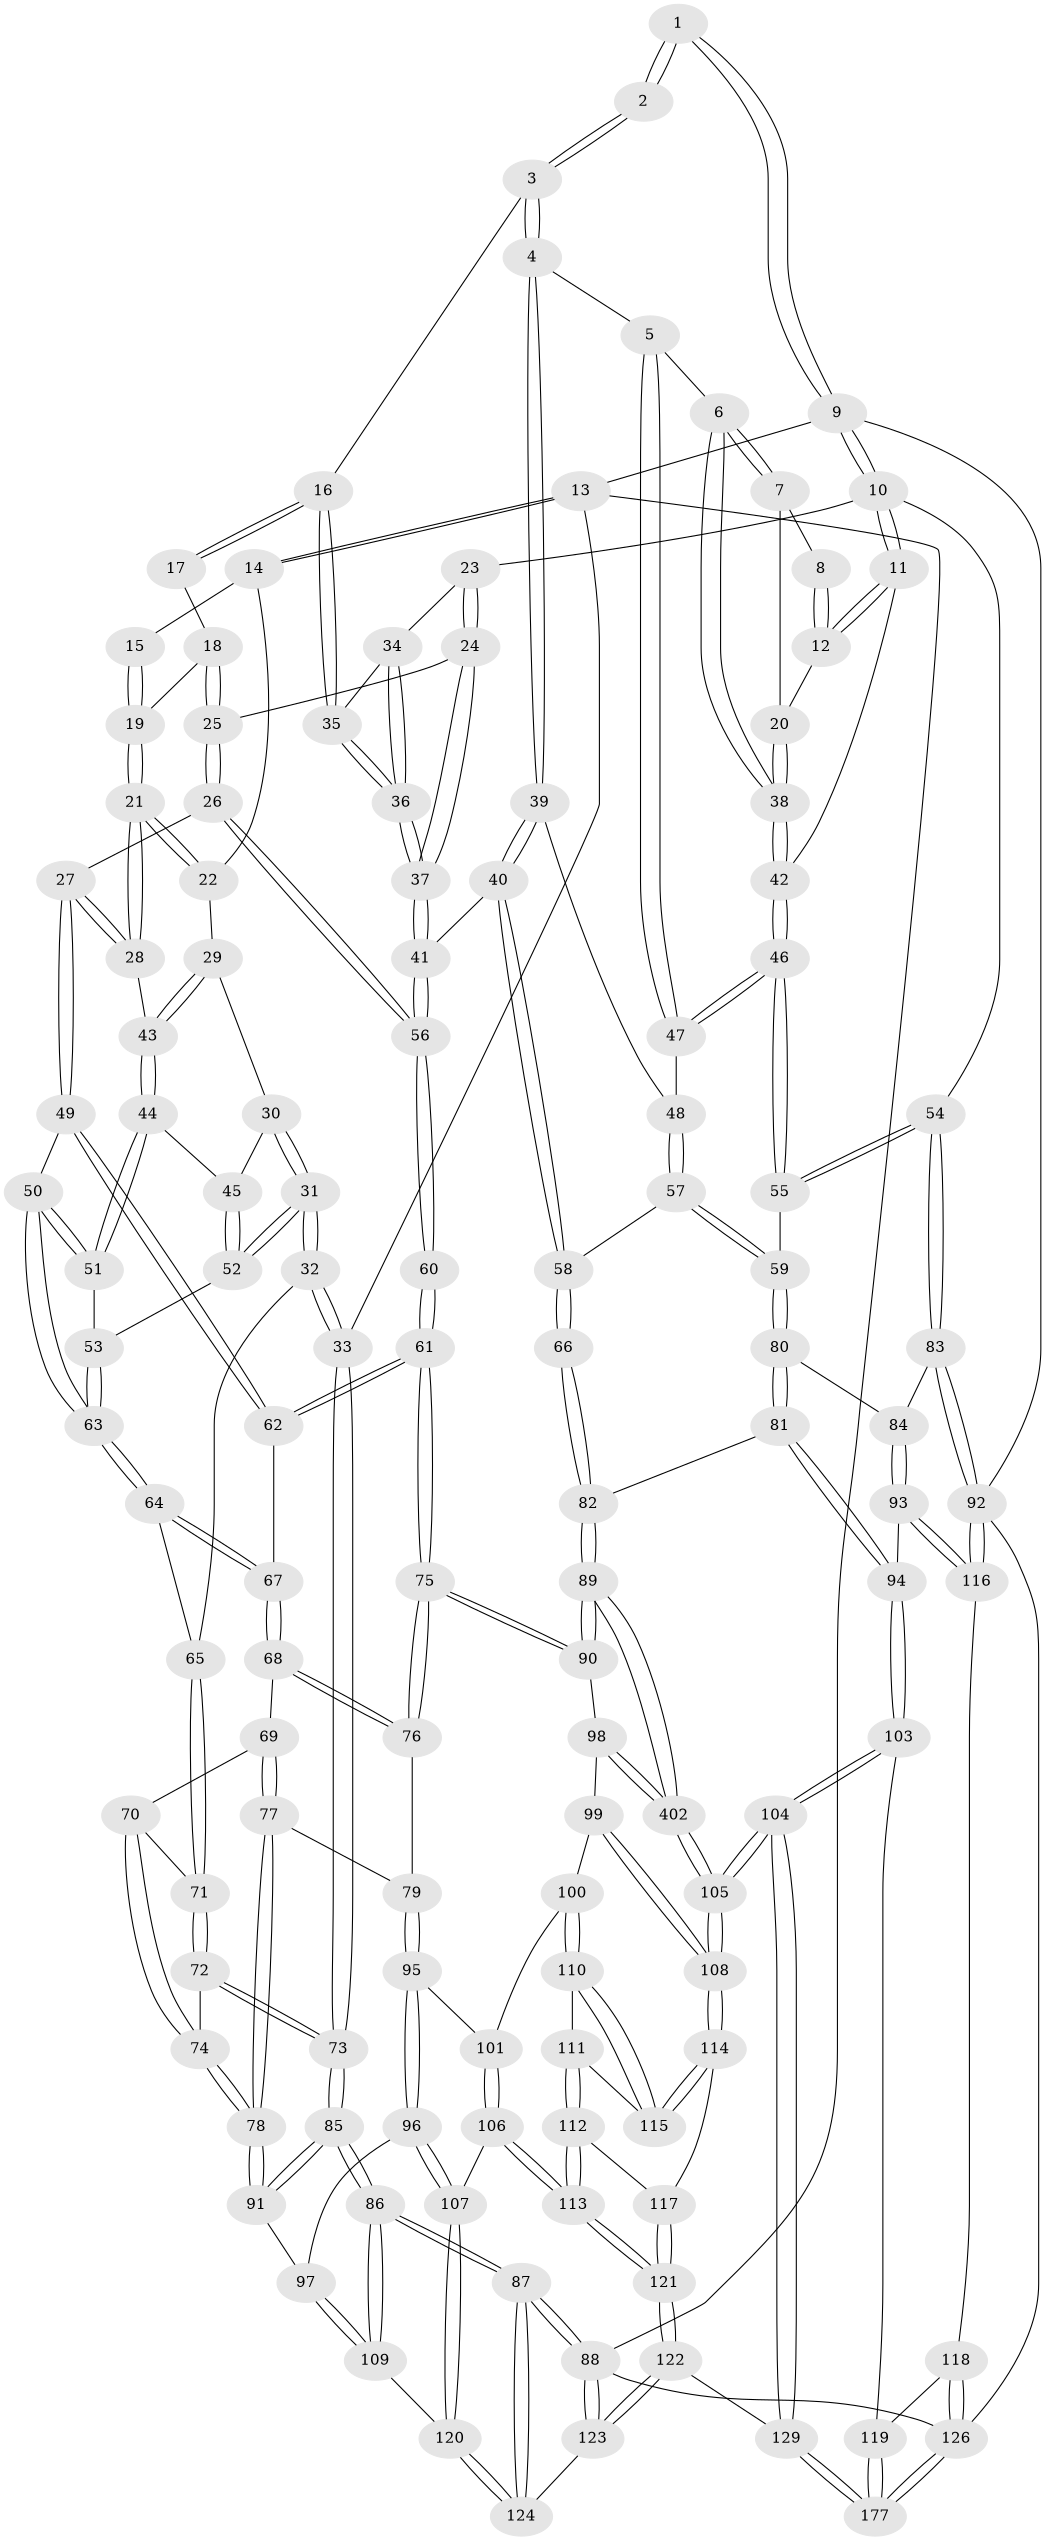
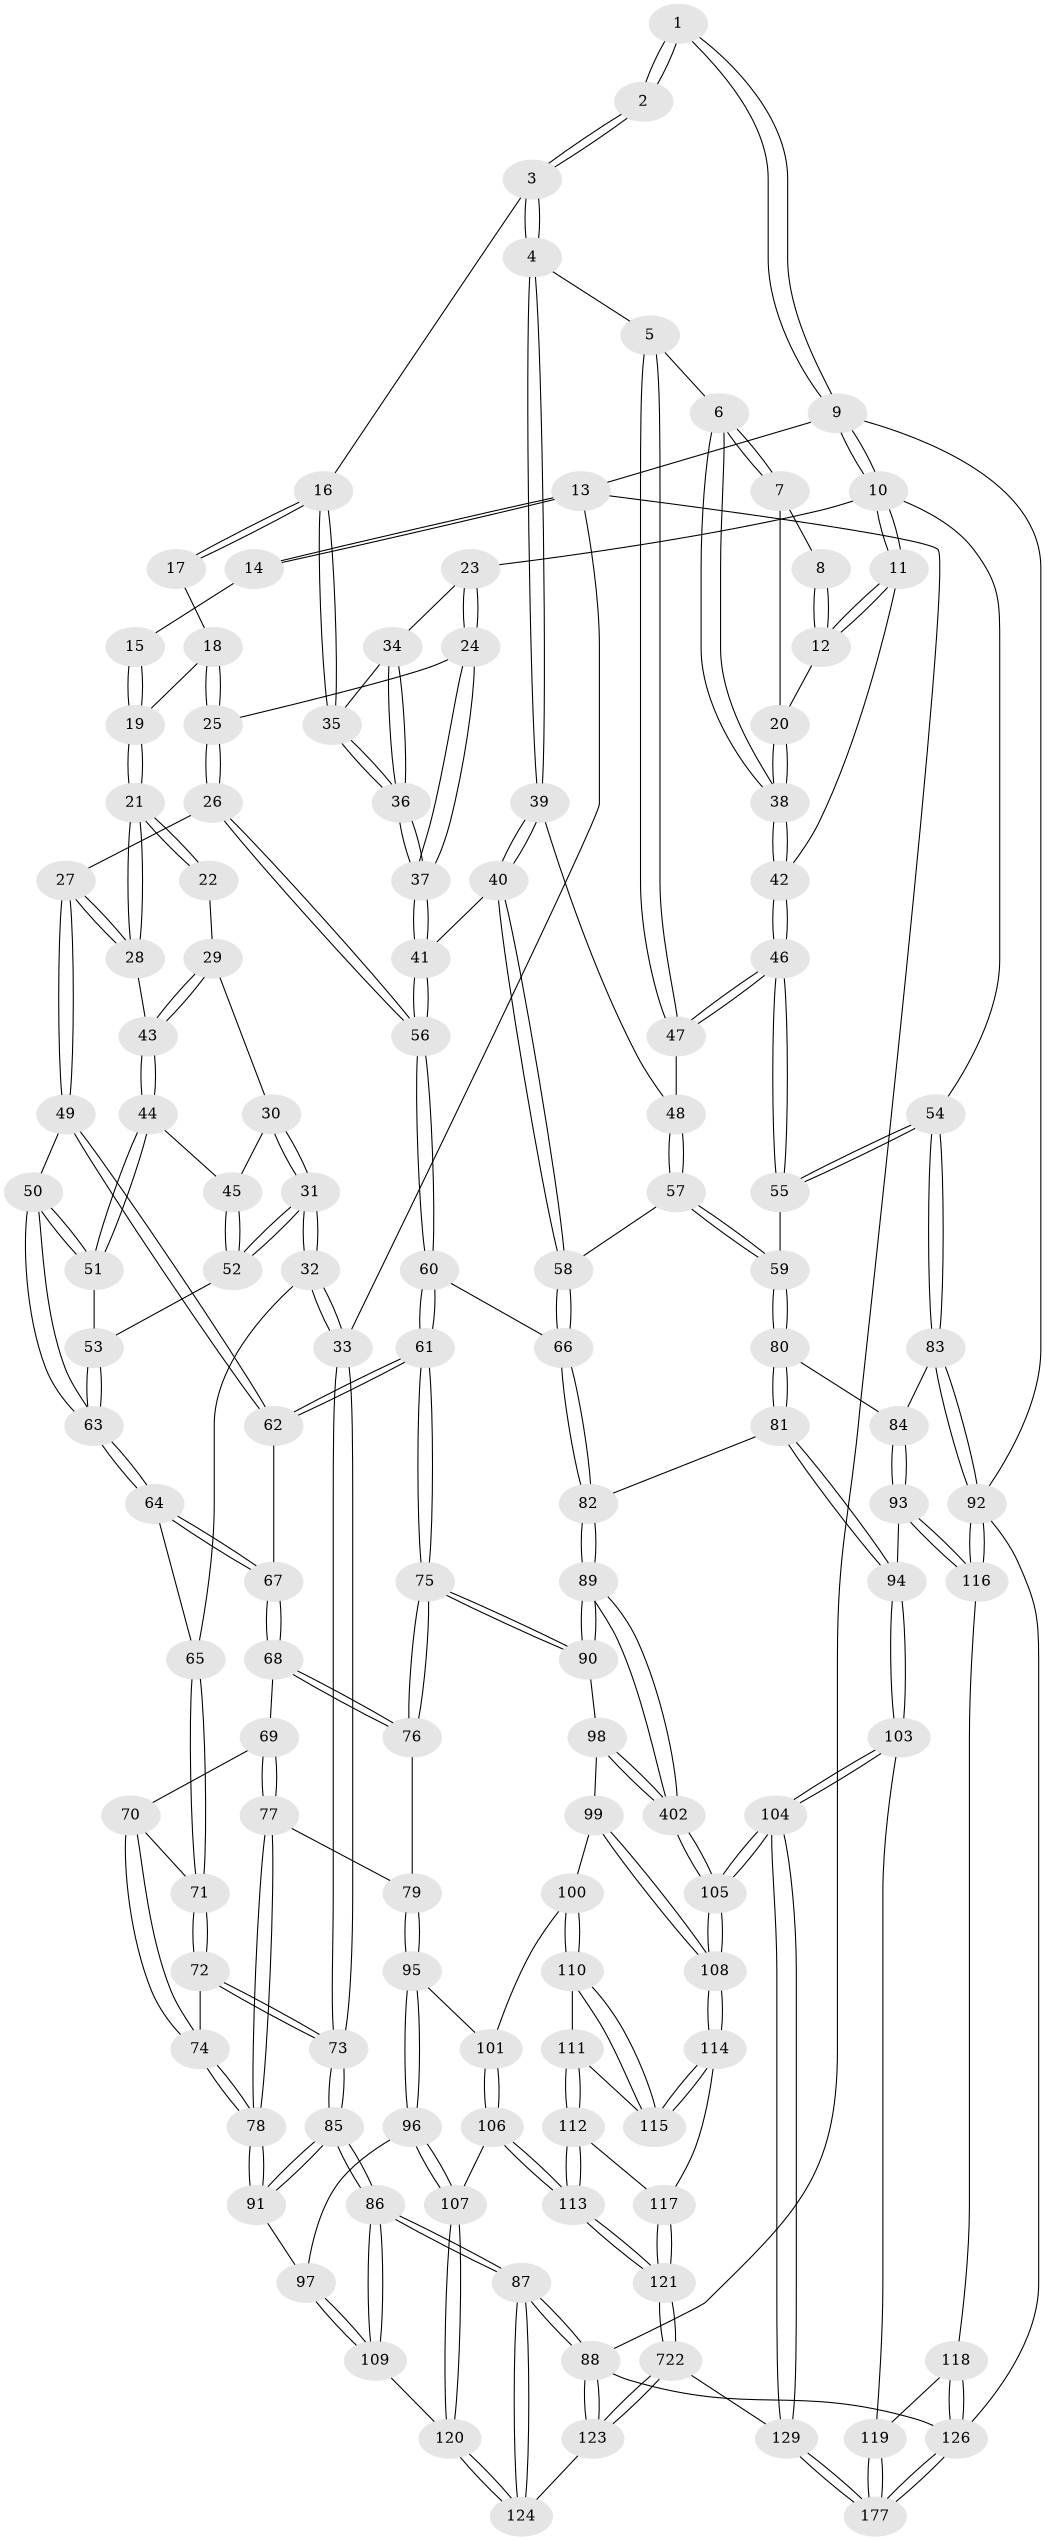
(268, 731) -> none
none -> (497, 1309)
(671, 2361) -> (671, 2361)
